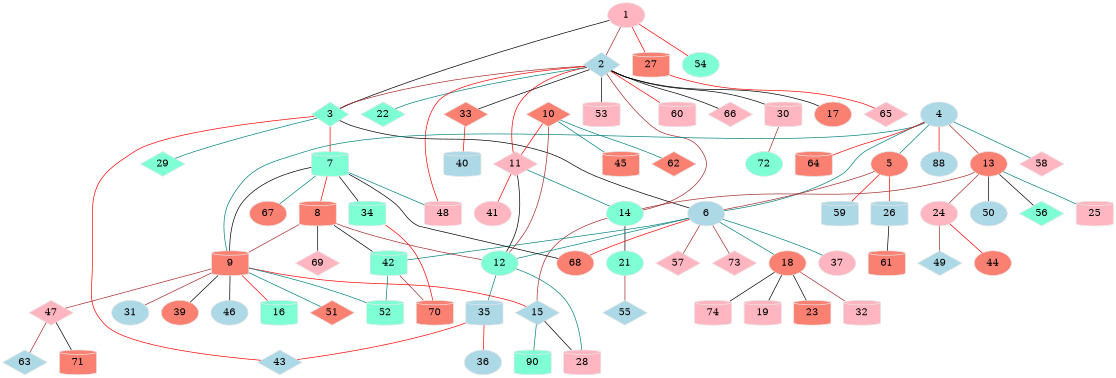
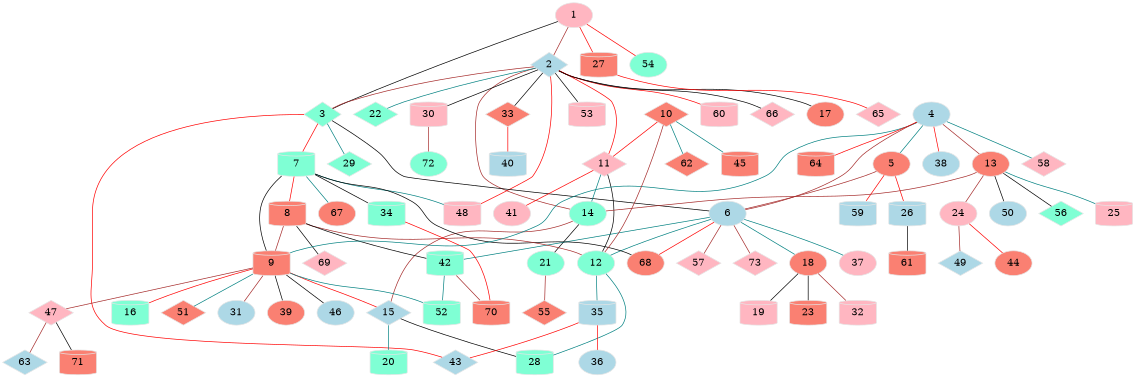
(939, 164) -> (941, 164)
(831, 180) -> (838, 178)
(625, 313) -> (544, 313)
(713, 313) -> none
(533, 362) -> (389, 362)
(582, 362) -> (535, 362)
